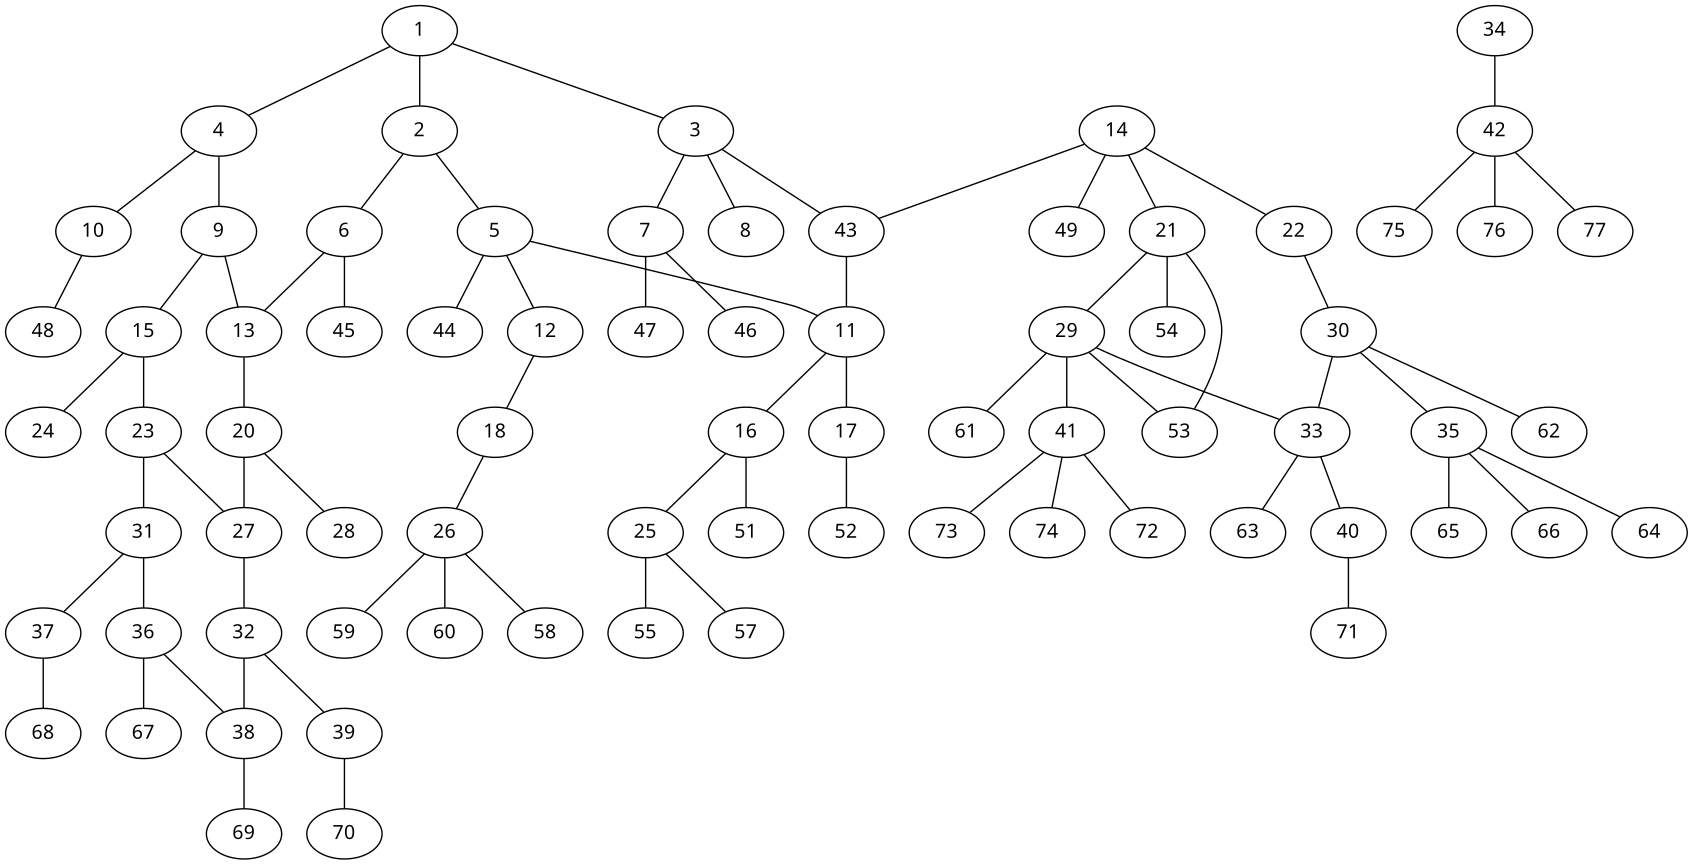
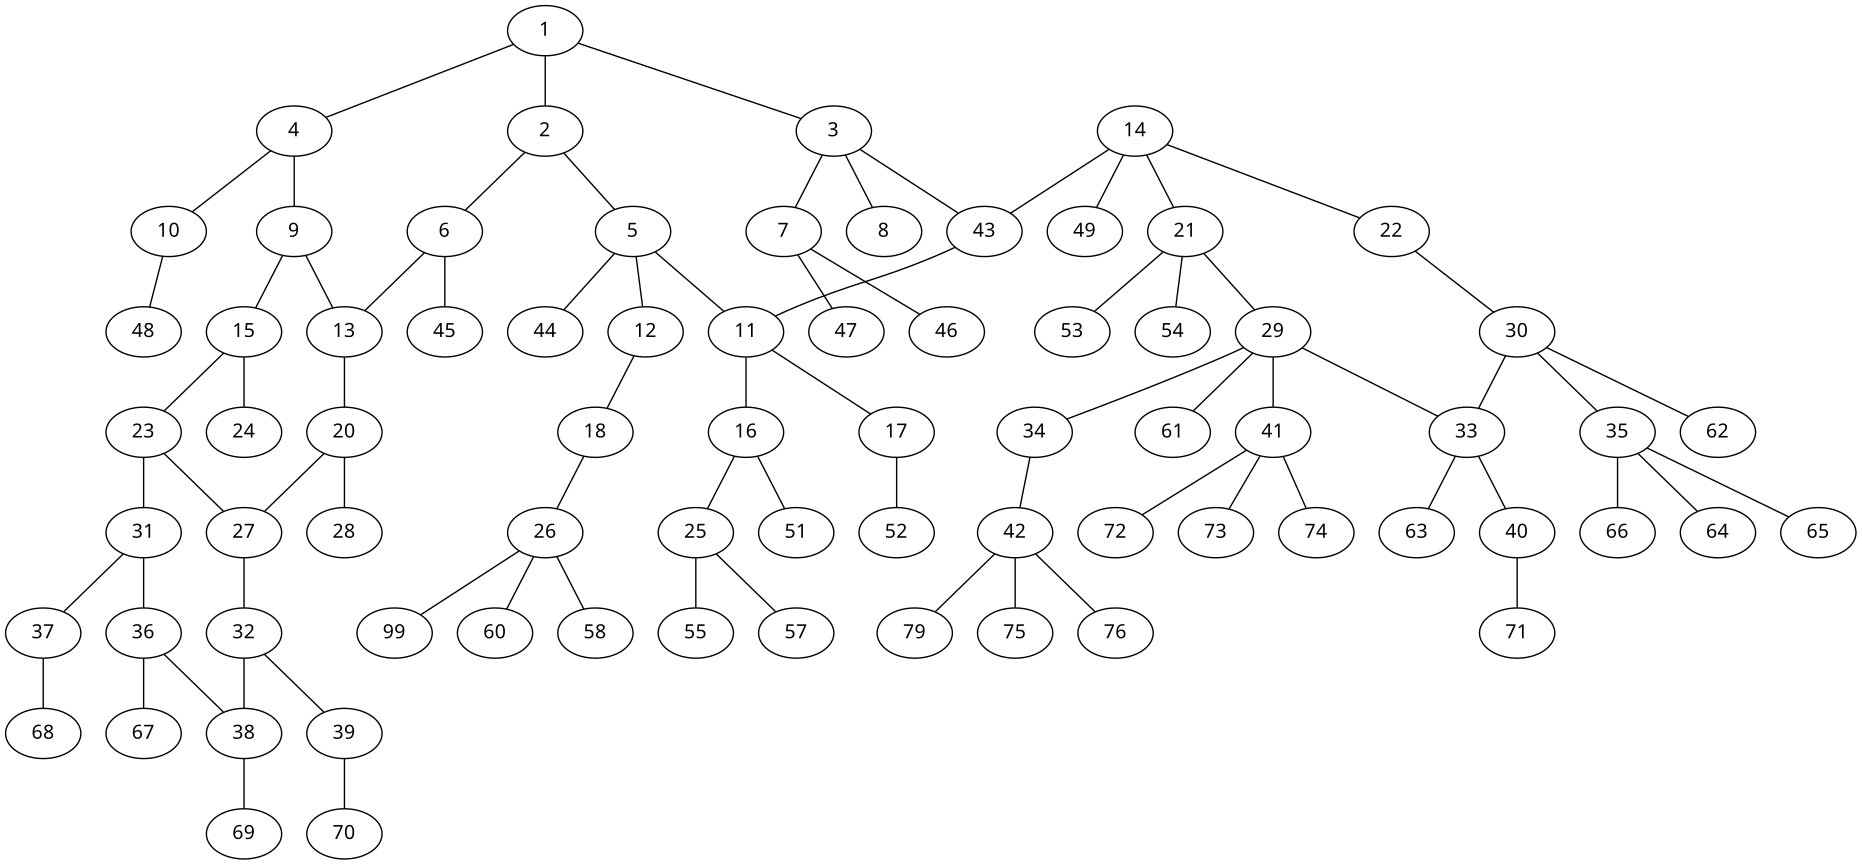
(1595, 231) -> (915, 633)
(1123, 382) -> (1156, 385)
(344, 633) -> (395, 633)
